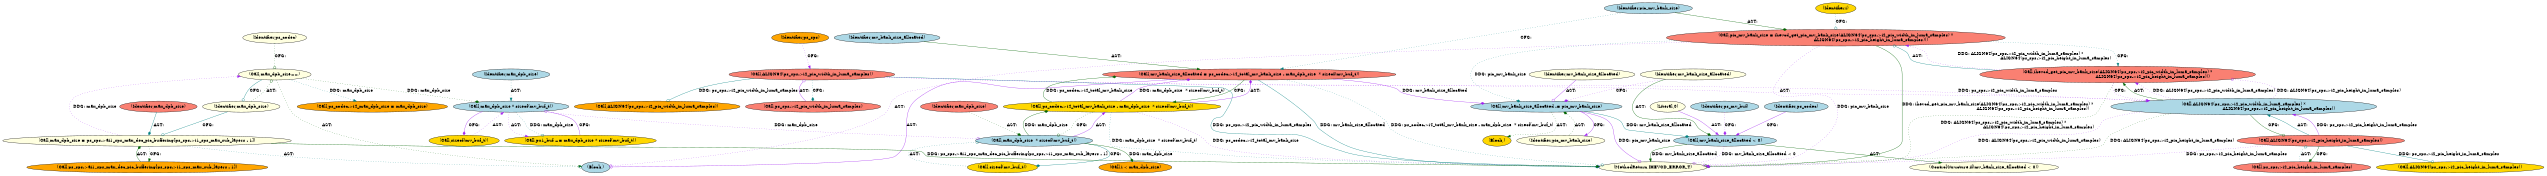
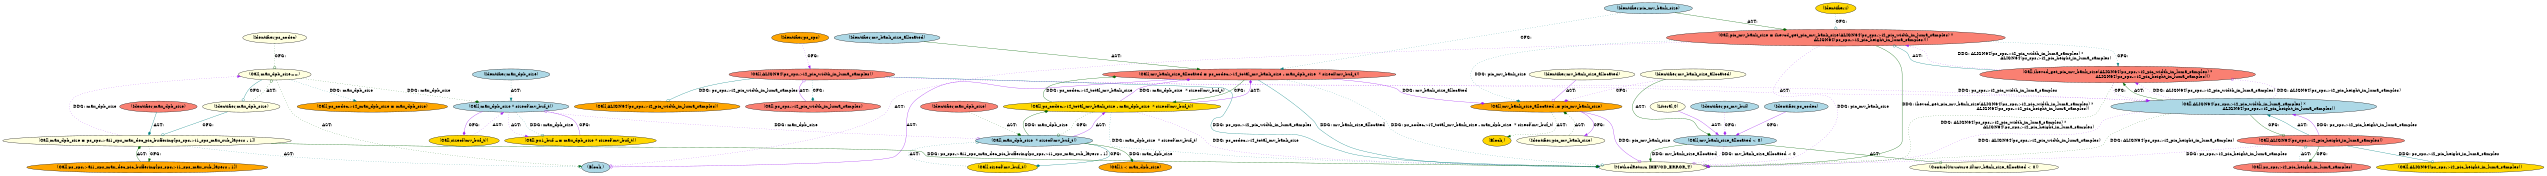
(1546, 107) -> (1546, 107)
(1632, 130) -> none
(1850, 154) -> (1850, 154)
